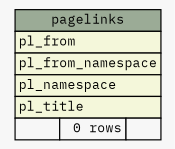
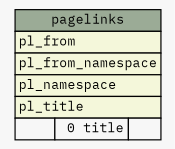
(98, 128) -> (96, 128)
